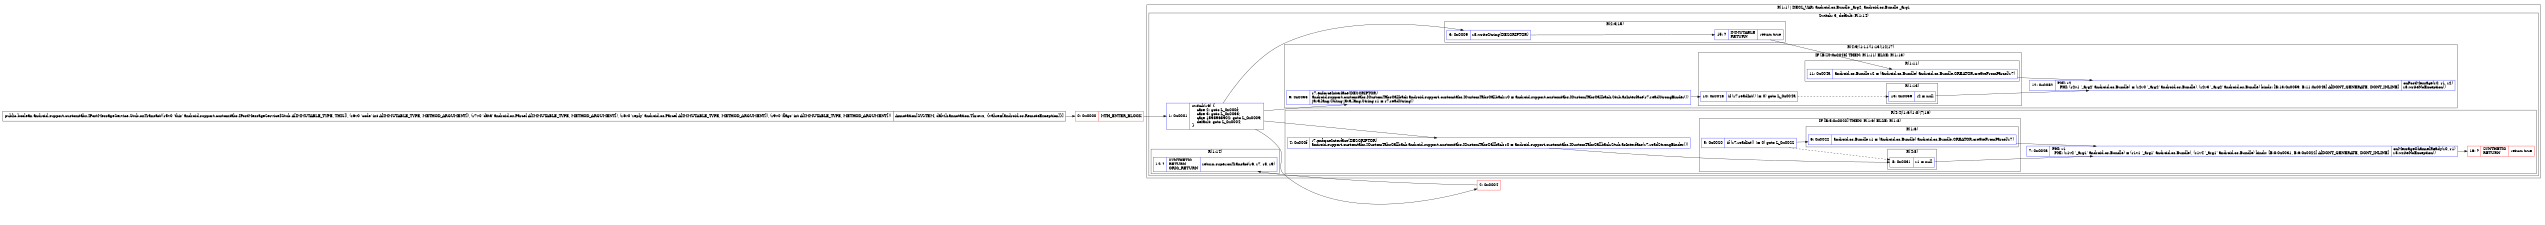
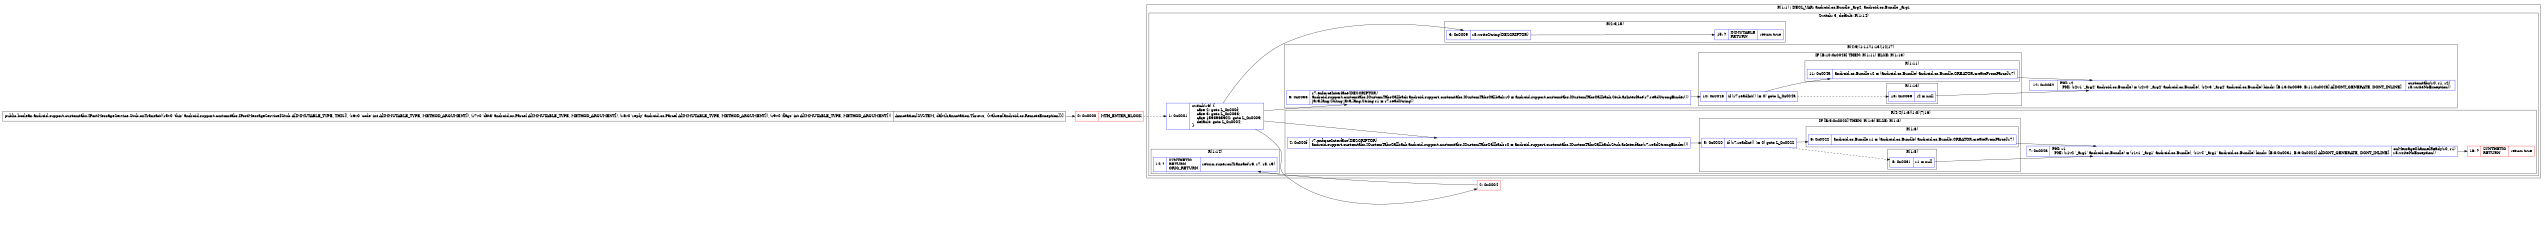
(1830, 54) -> (1796, 84)
(2428, 83) -> (2429, 83)
(1154, 116) -> (1154, 116)
(1912, 152) -> (1912, 152)
(1718, 159) -> (1695, 143)
